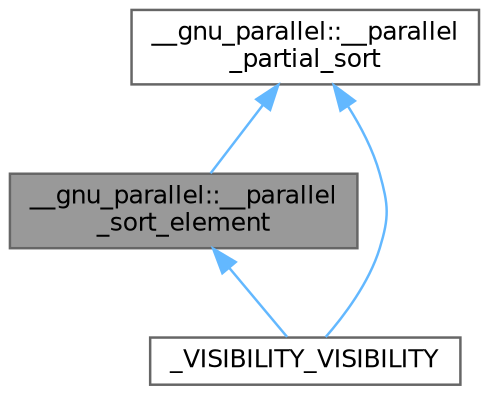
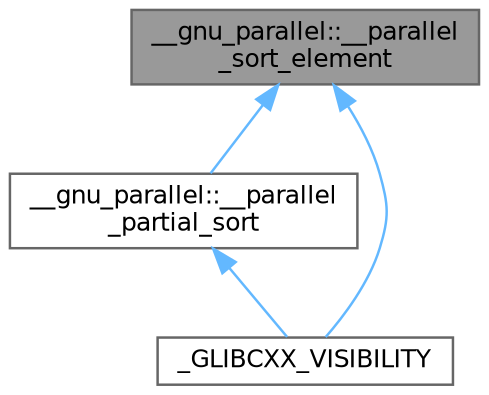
(237, 139) -> (237, 139)
(305, 361) -> (305, 361)
